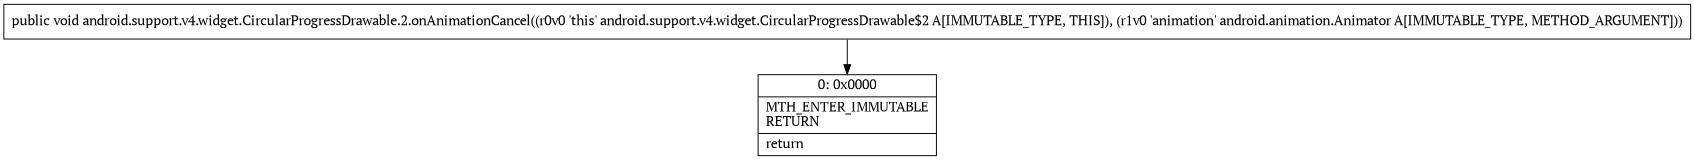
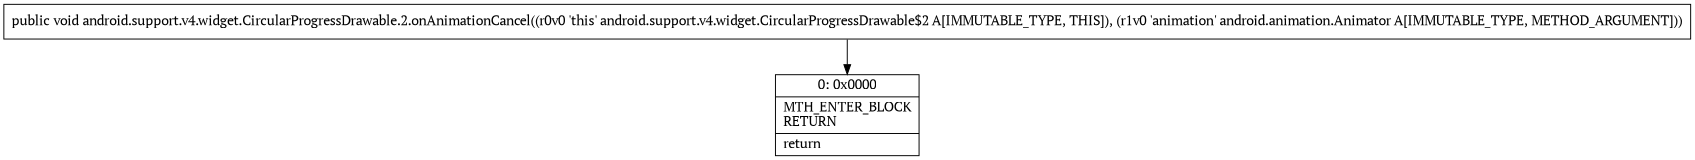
(847, 107) -> (847, 107)
